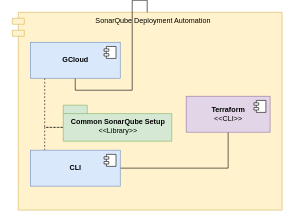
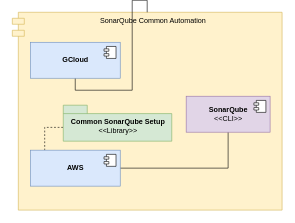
(153, 20) -> (153, 20)
(45, 101) -> none
(229, 114) -> (229, 114)
(76, 168) -> (76, 168)
